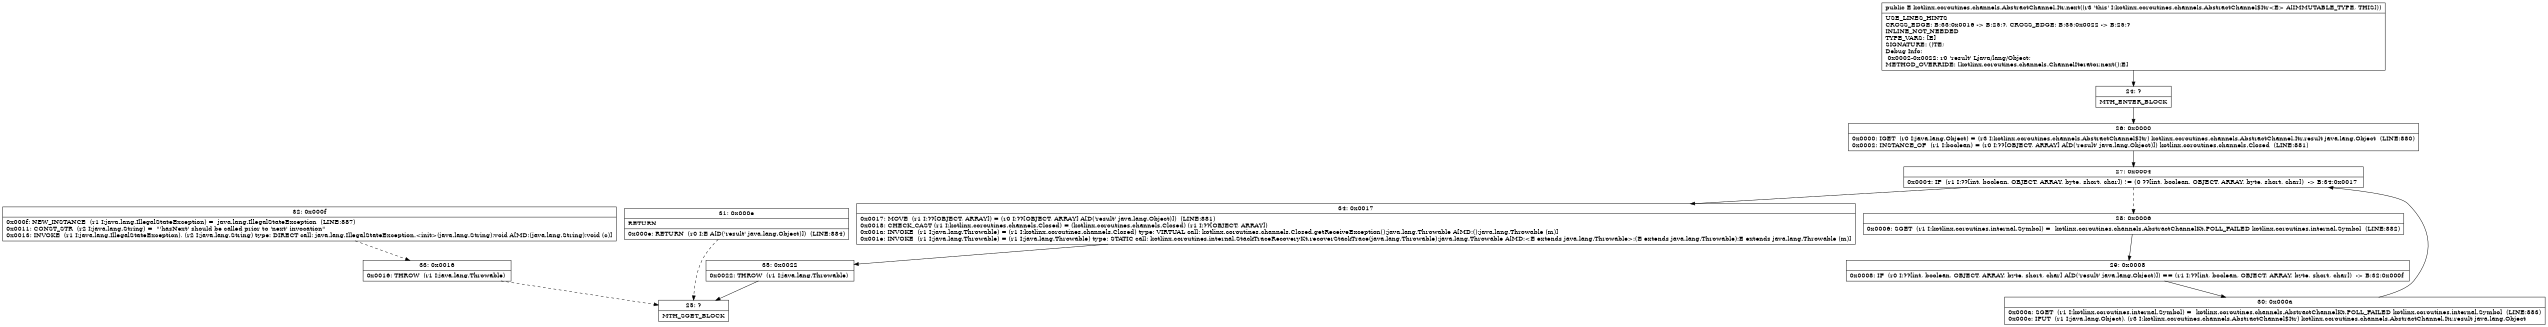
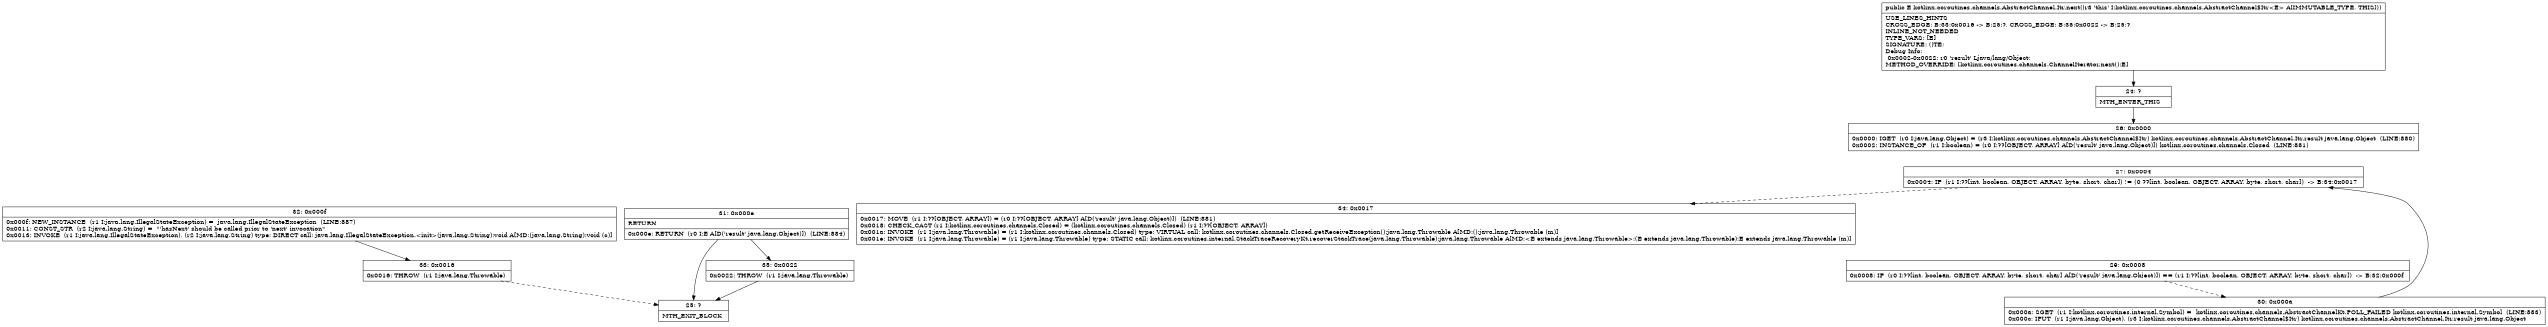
(2134, 102) -> (2130, 102)
(2134, 157) -> none
(1832, 195) -> (1832, 195)
(2134, 224) -> none
(380, 250) -> (380, 250)
(983, 254) -> (759, 248)
(700, 265) -> (700, 265)
(2193, 289) -> (2193, 289)
(694, 316) -> (692, 316)
